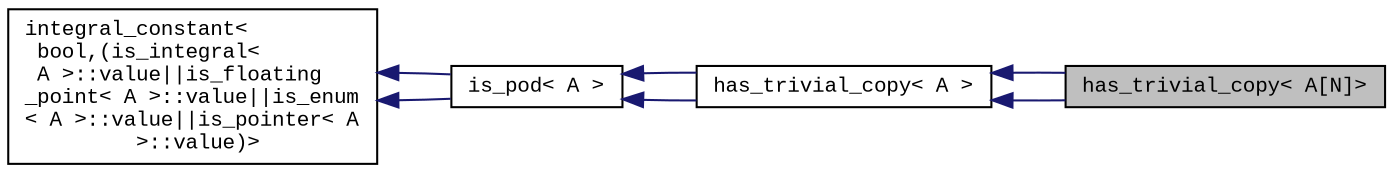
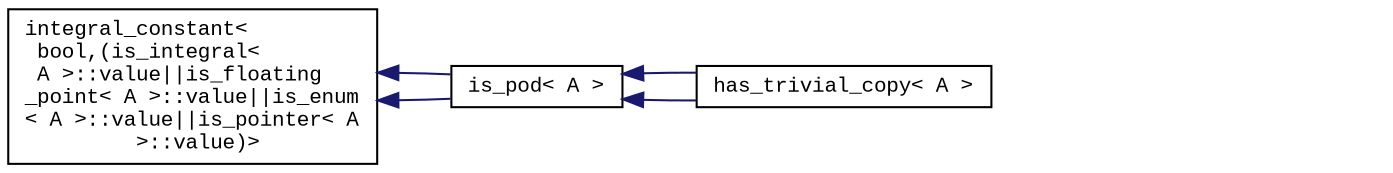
(1225, 87) -> none
